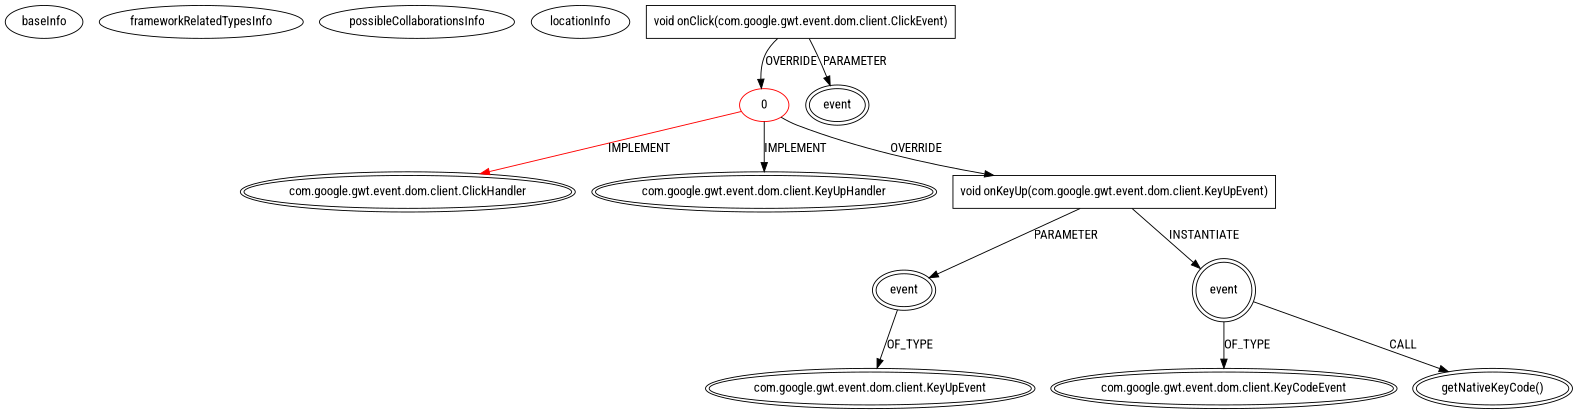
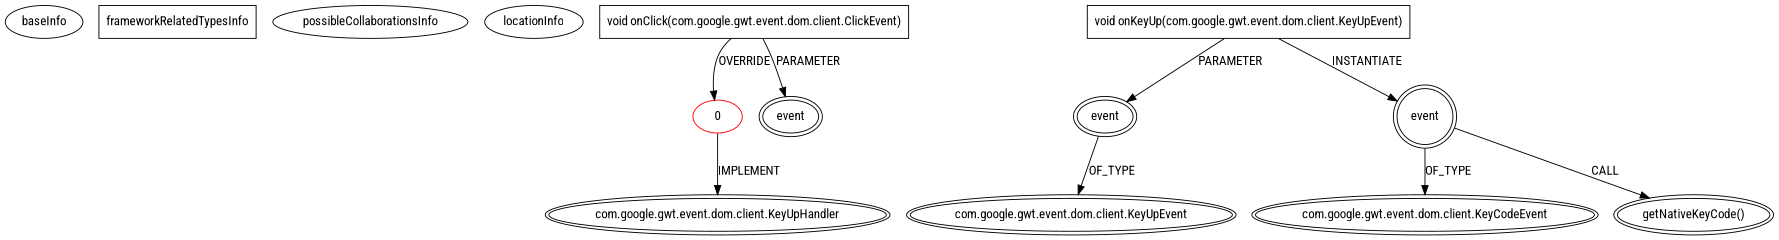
(201, 22) -> (178, 22)
(881, 152) -> none
(408, 192) -> none
